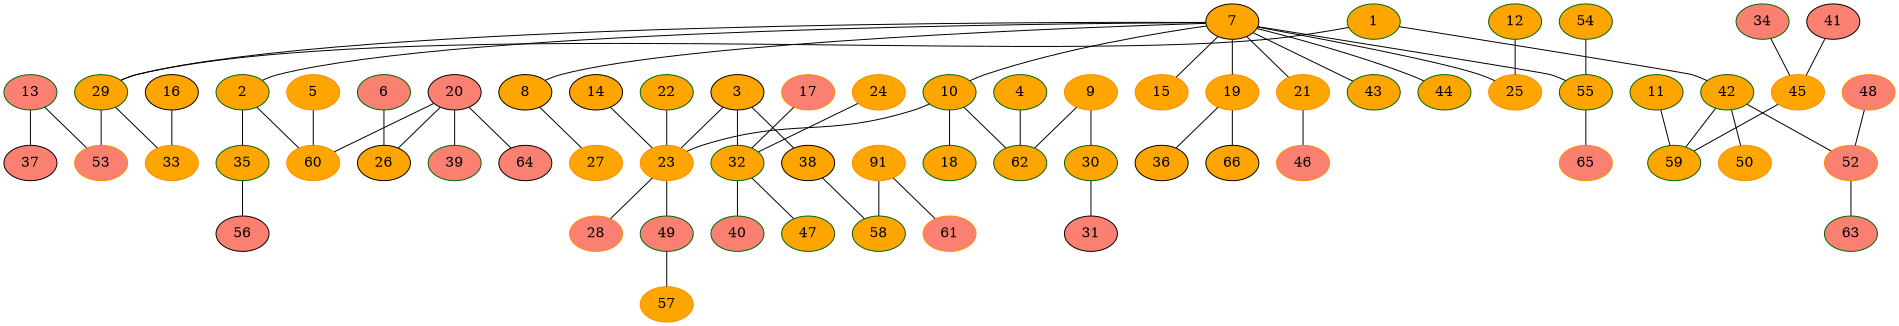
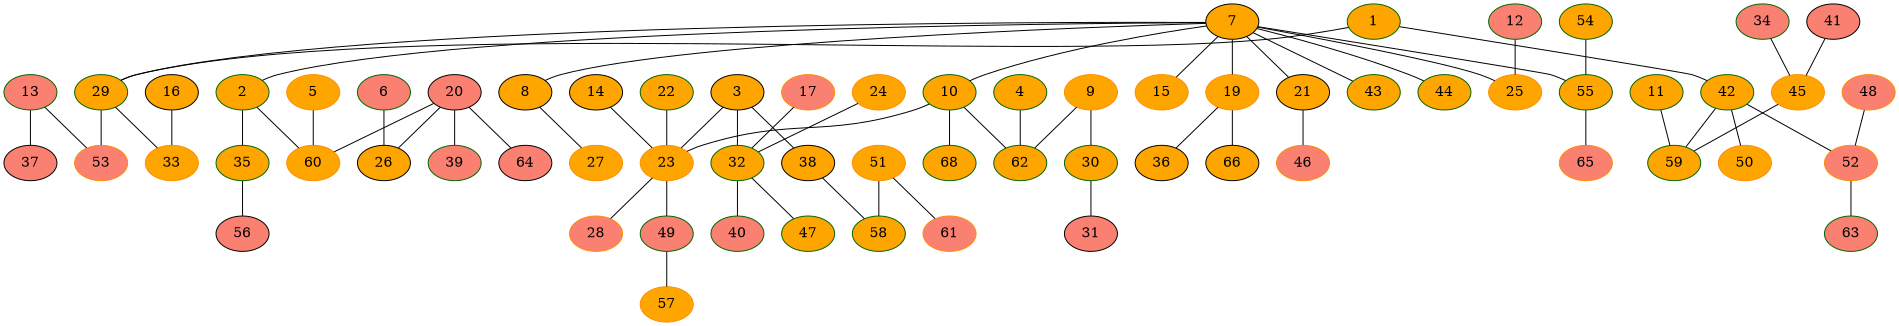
(1515, 22) -> (1515, 22)
(1303, 92) -> (1303, 92)
(879, 163) -> (879, 163)
(950, 163) -> (950, 163)
